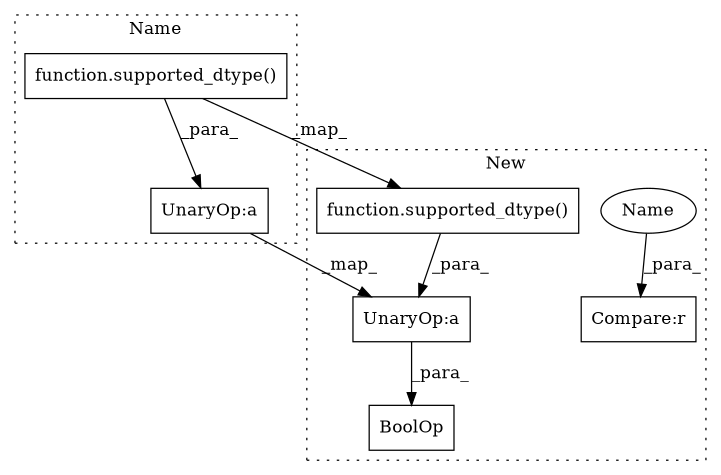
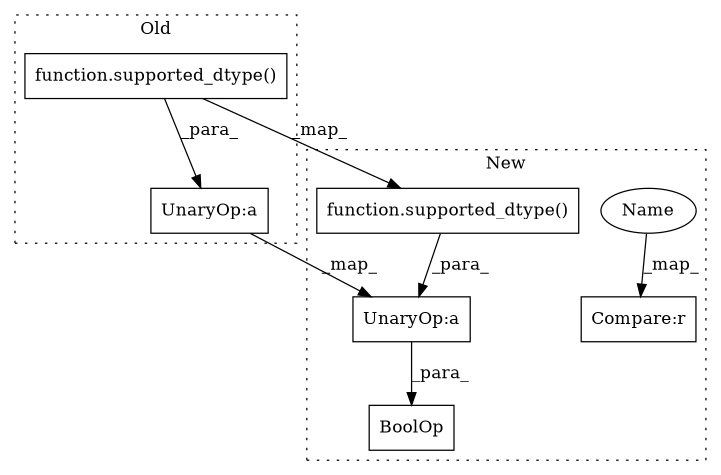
(156, 29) -> (156, 29)
(672, 265) -> (672, 265)
